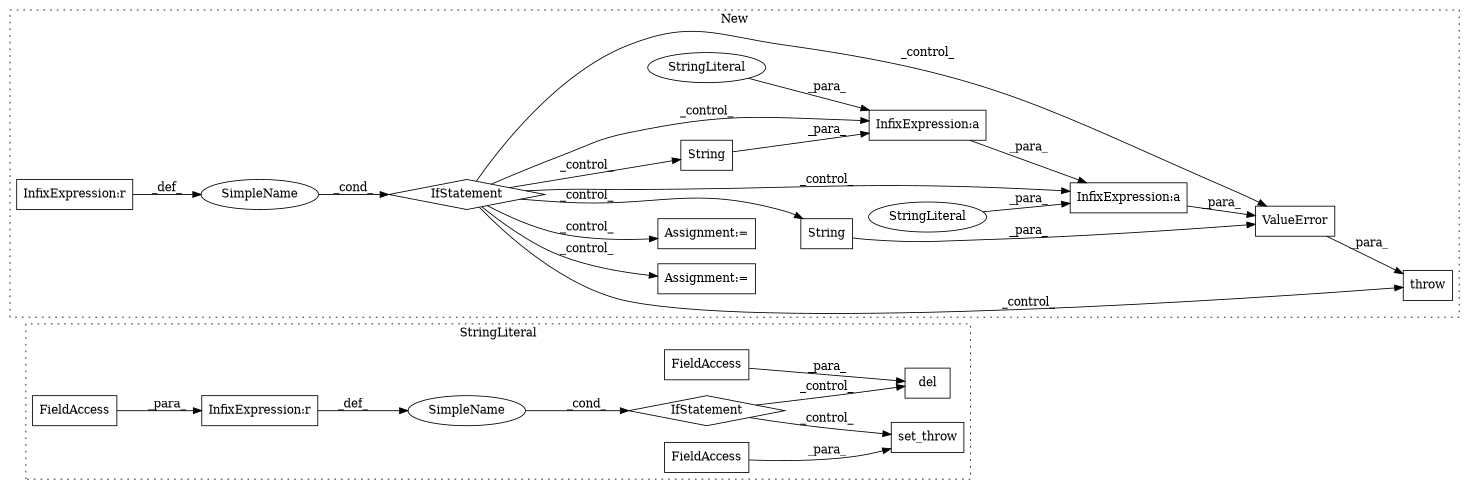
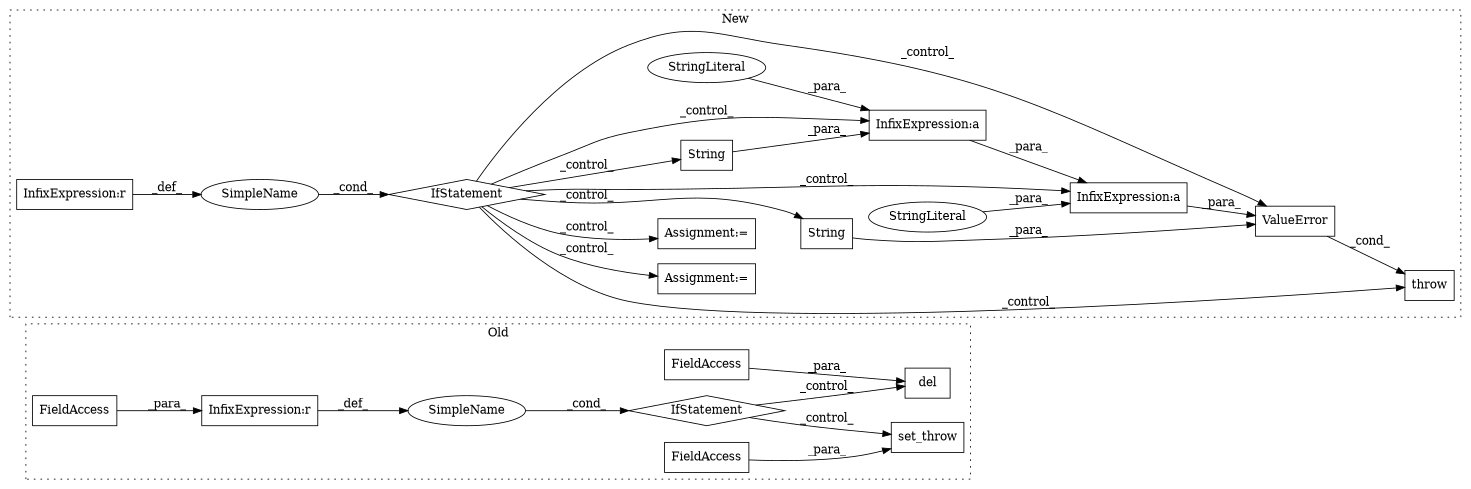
(1369, 243) -> (1370, 242)
(498, 333) -> (498, 333)
